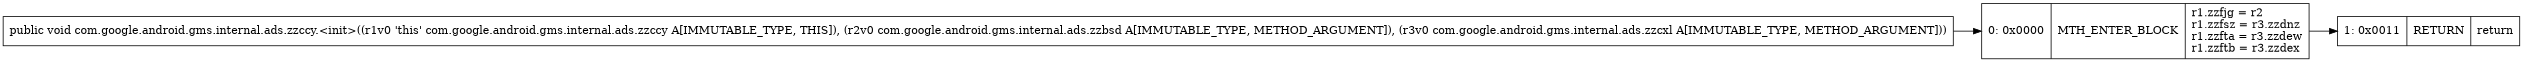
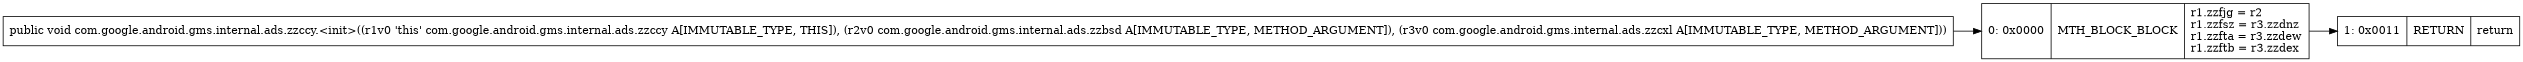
(2118, 31) -> (2118, 31)
